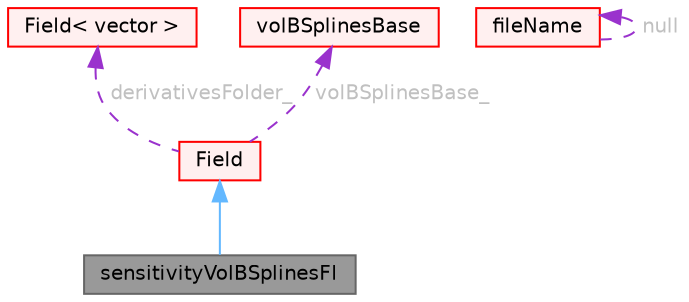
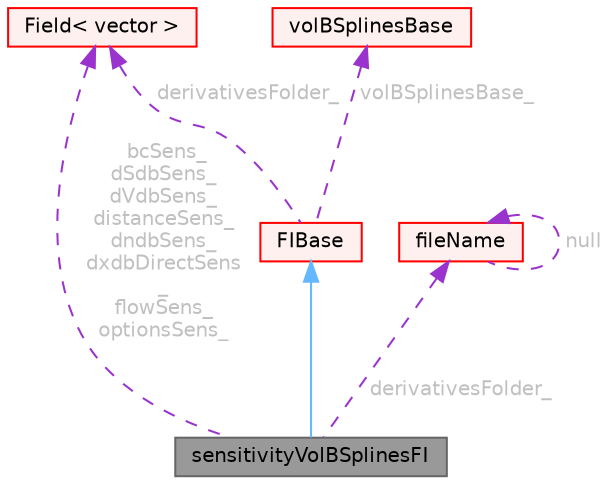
(220, 161) -> (311, 242)
none -> (66, 293)
none -> (380, 358)
